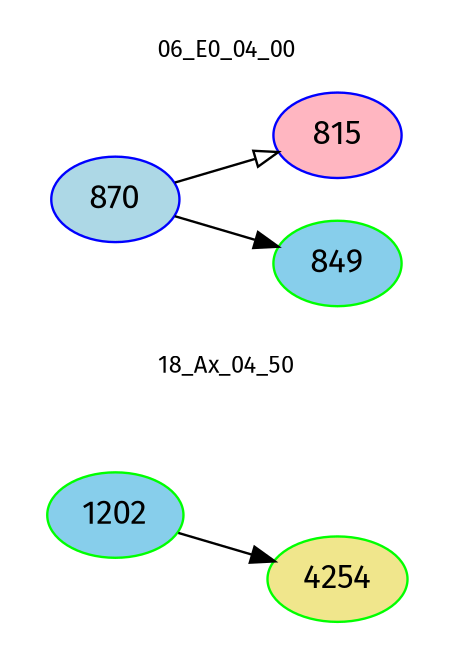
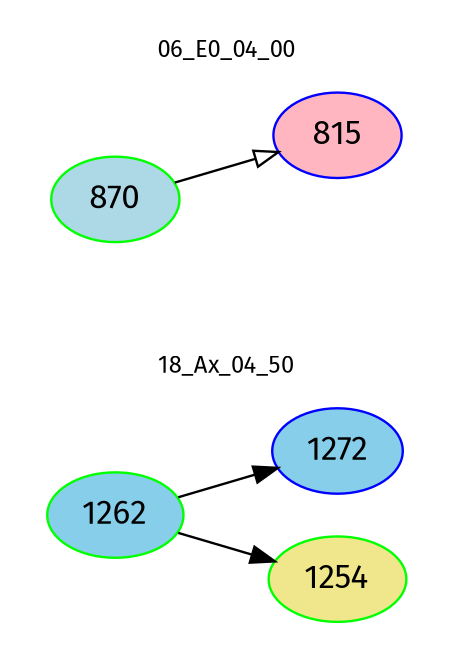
(115, 199) -> (115, 199)
(338, 263) -> none
none -> (338, 451)
(115, 515) -> (115, 515)
(338, 579) -> (338, 579)
